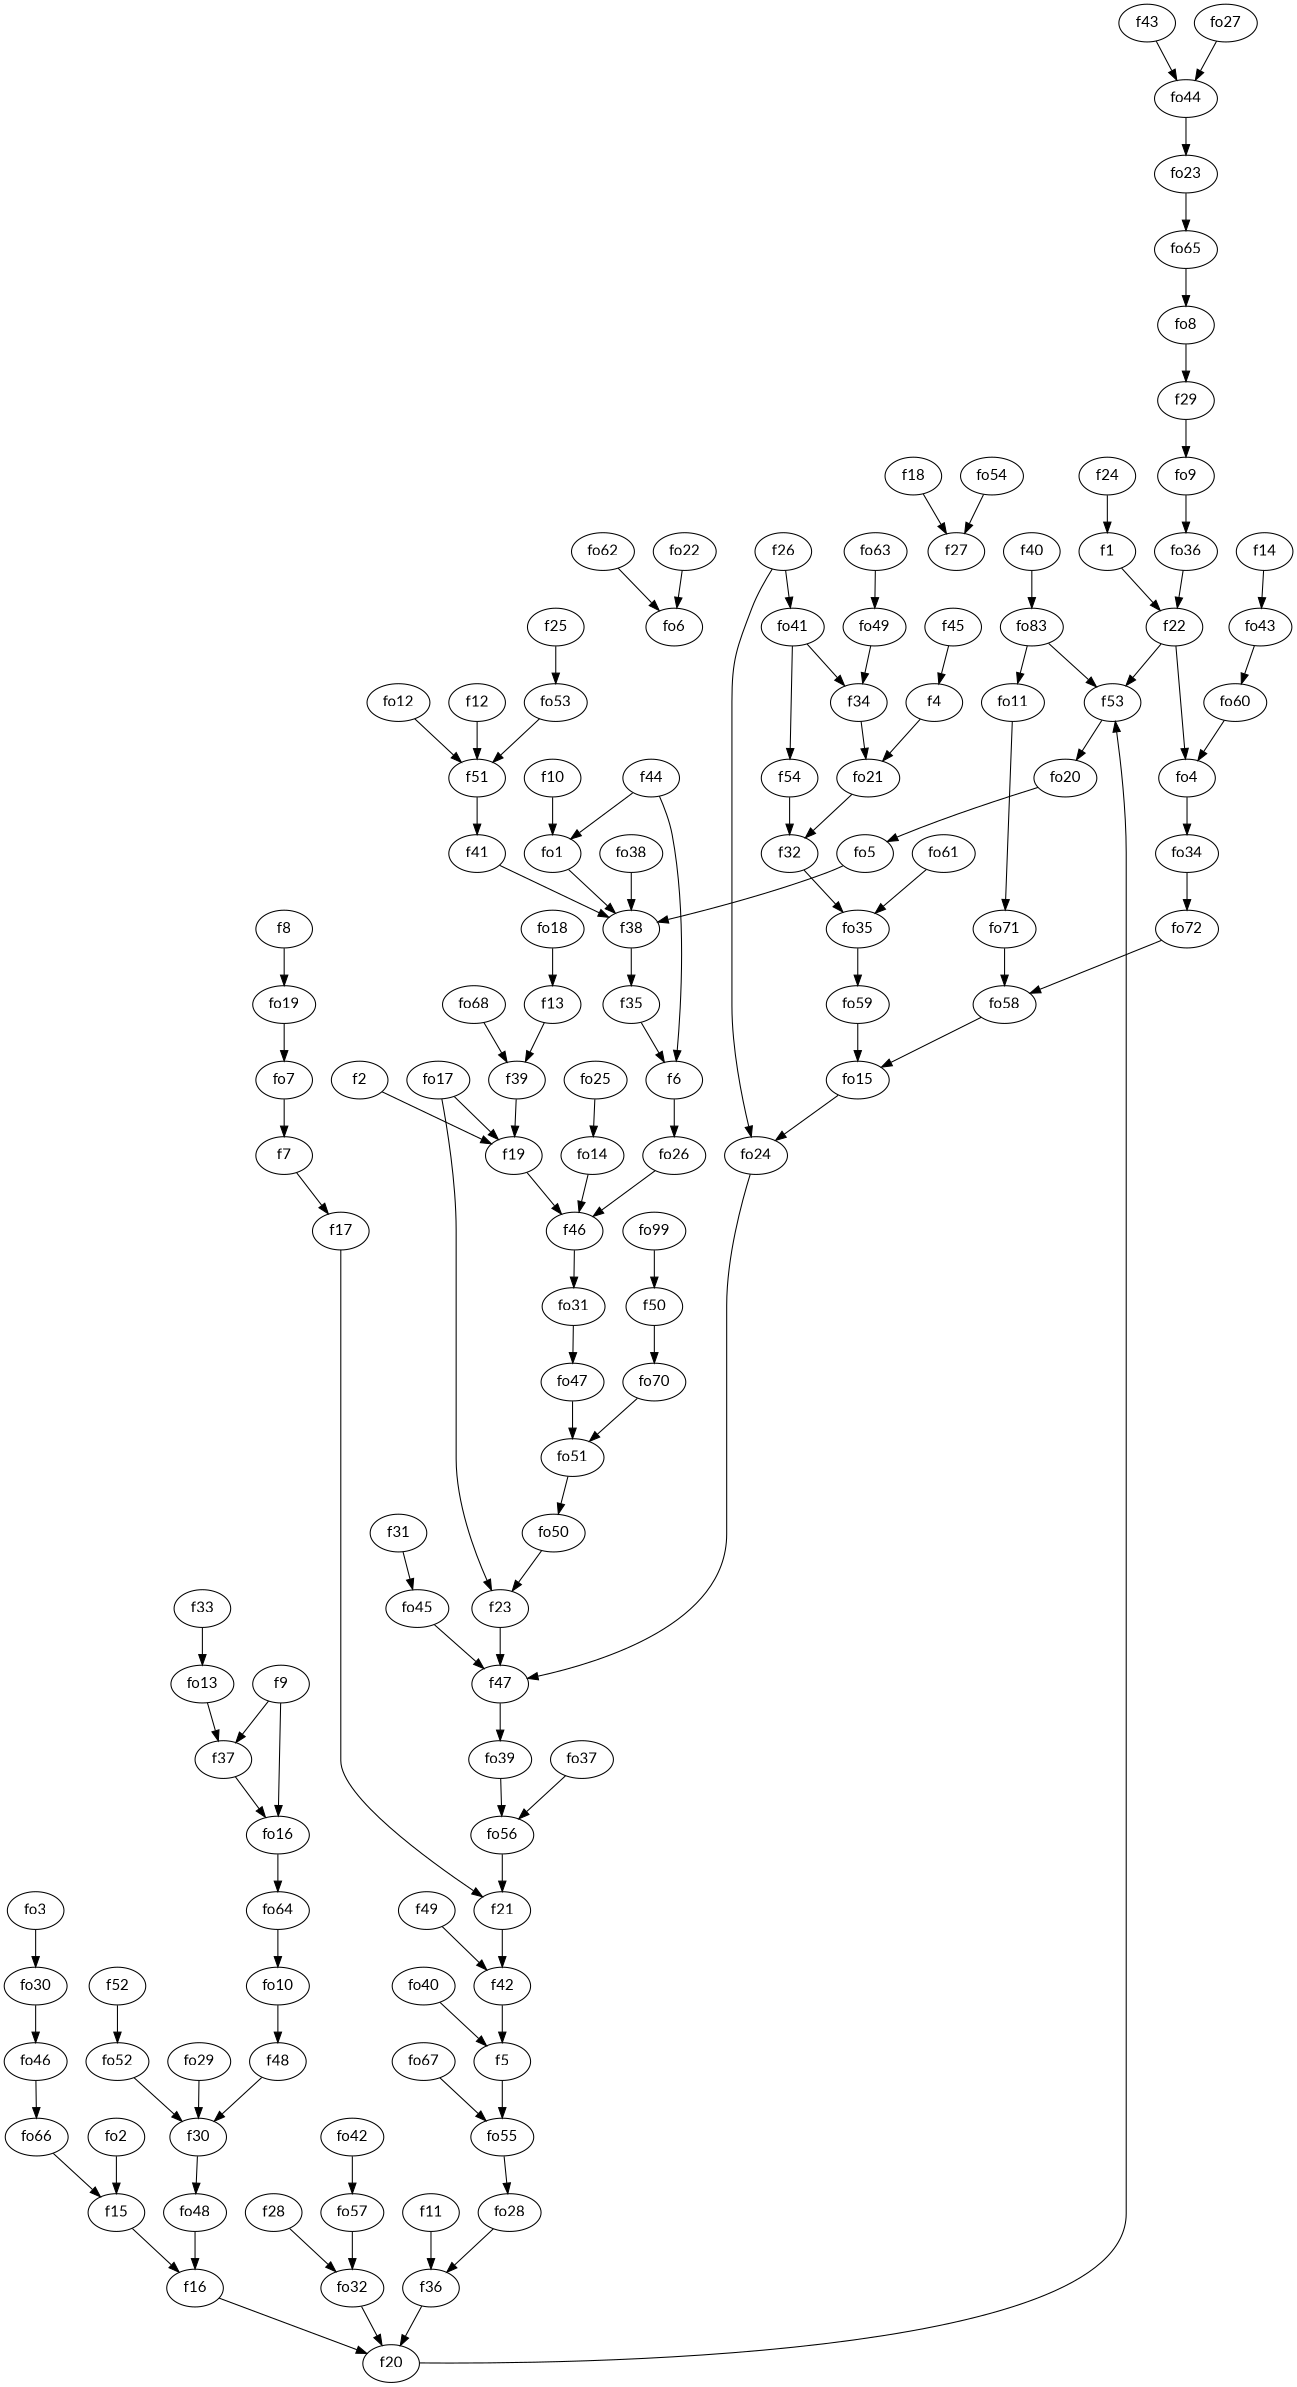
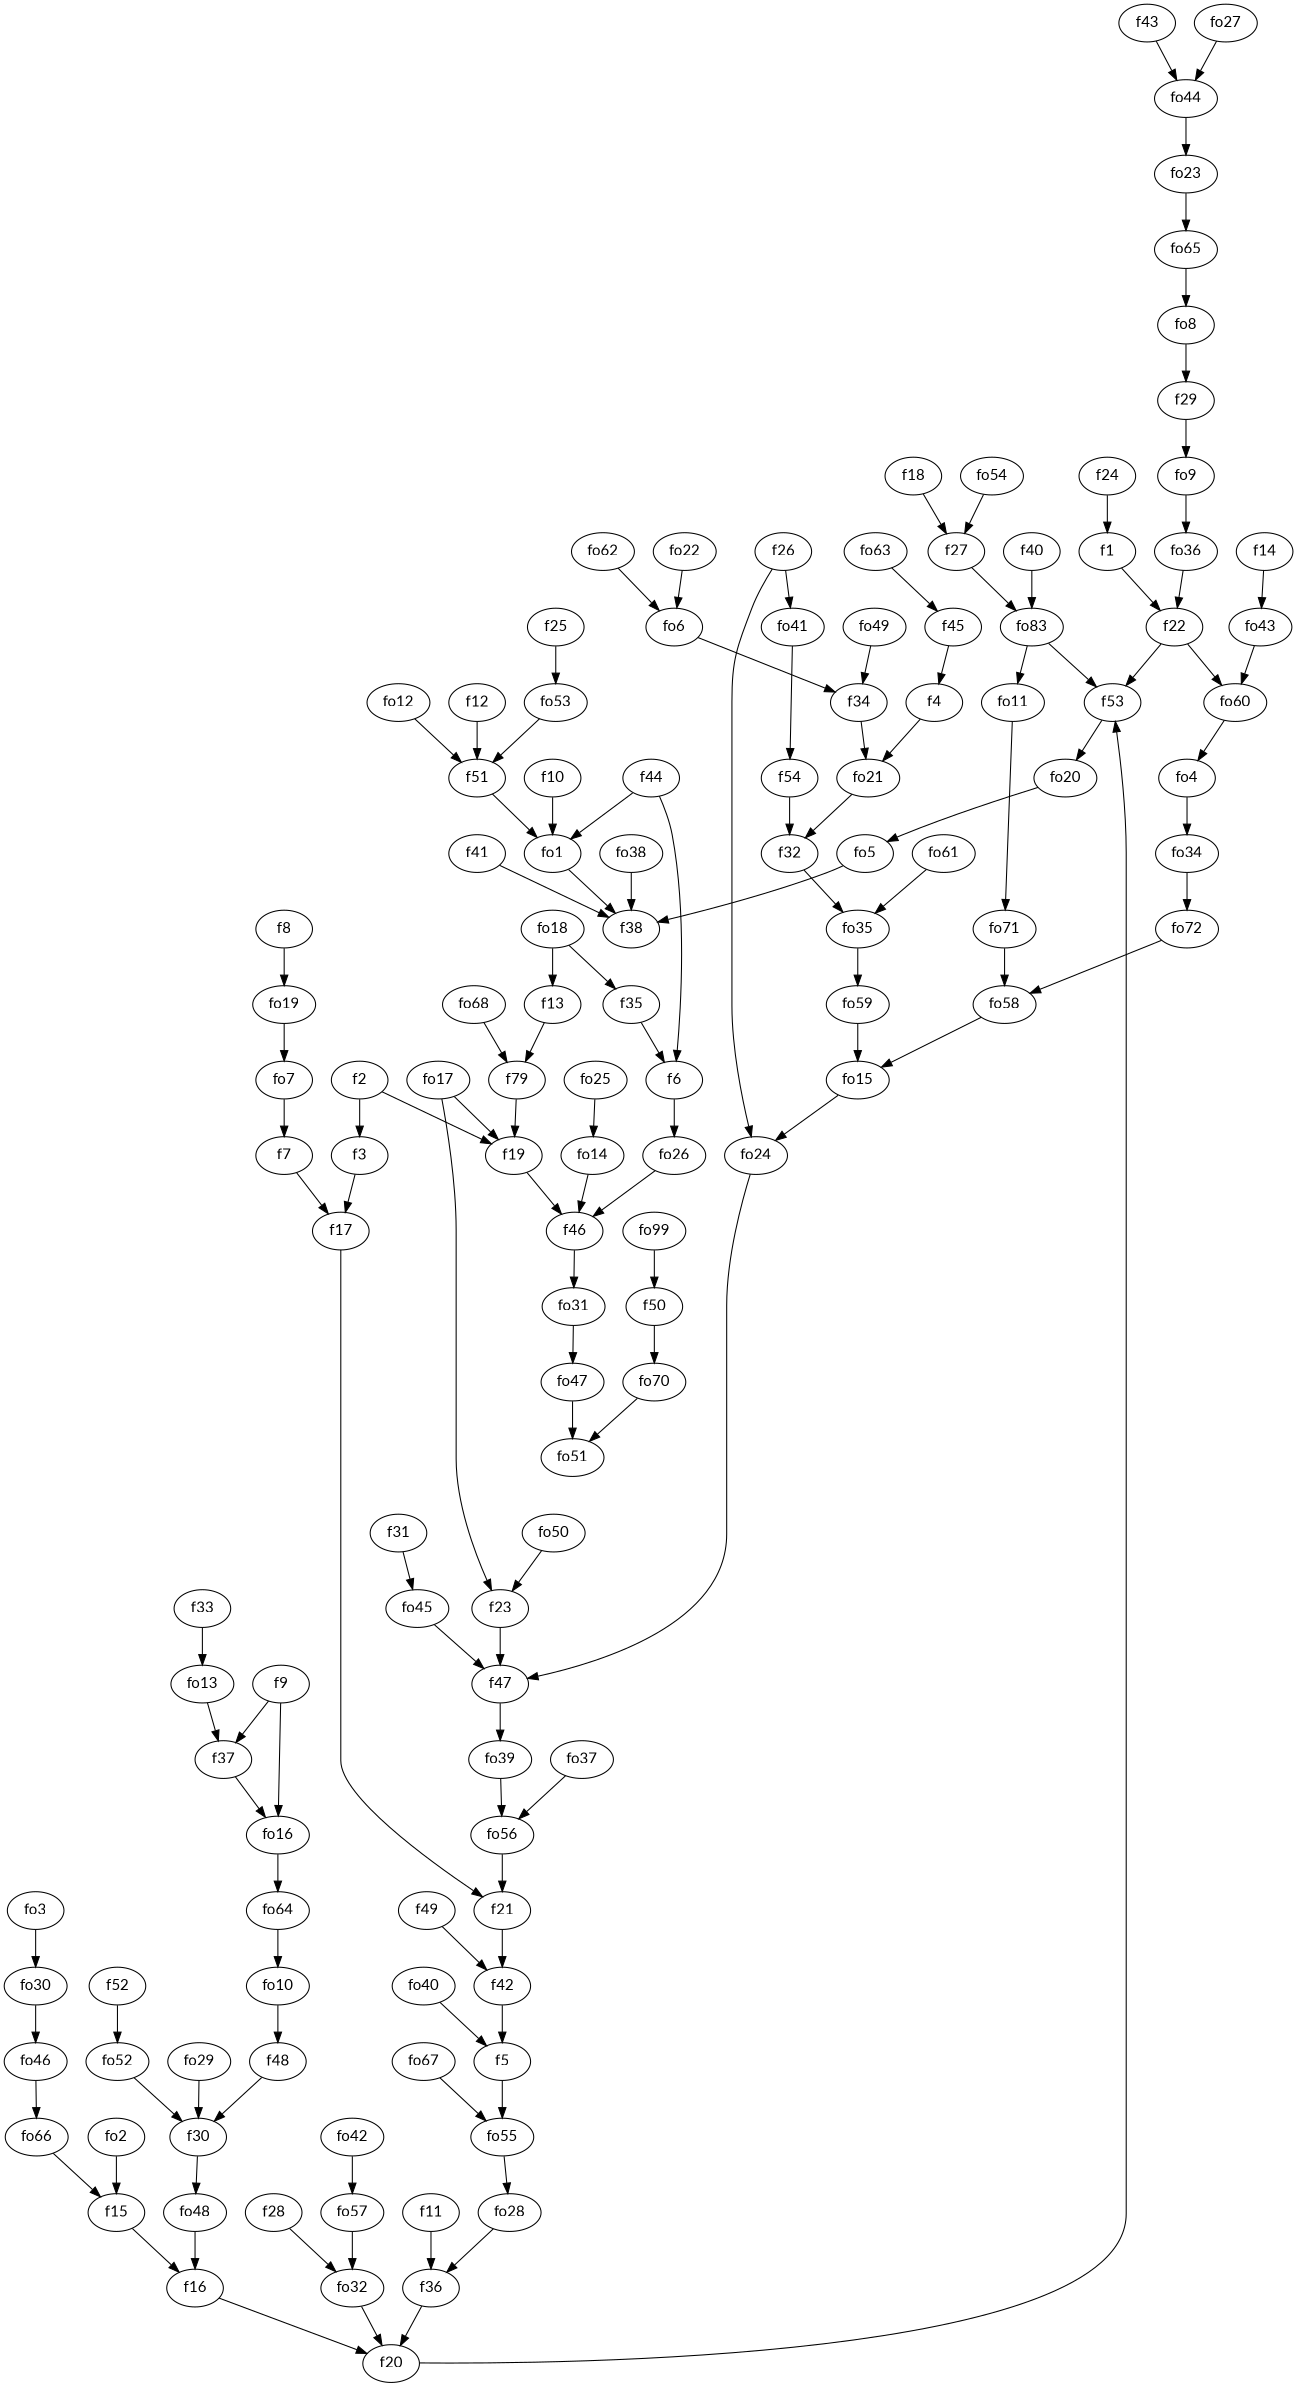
(875, 584) -> (911, 586)
none -> (990, 585)
(822, 661) -> (762, 663)
(1180, 697) -> (1201, 660)
(477, 811) -> (511, 812)
(631, 962) -> (588, 963)
(517, 1080) -> (517, 1080)
none -> (360, 1156)
(564, 1490) -> none
